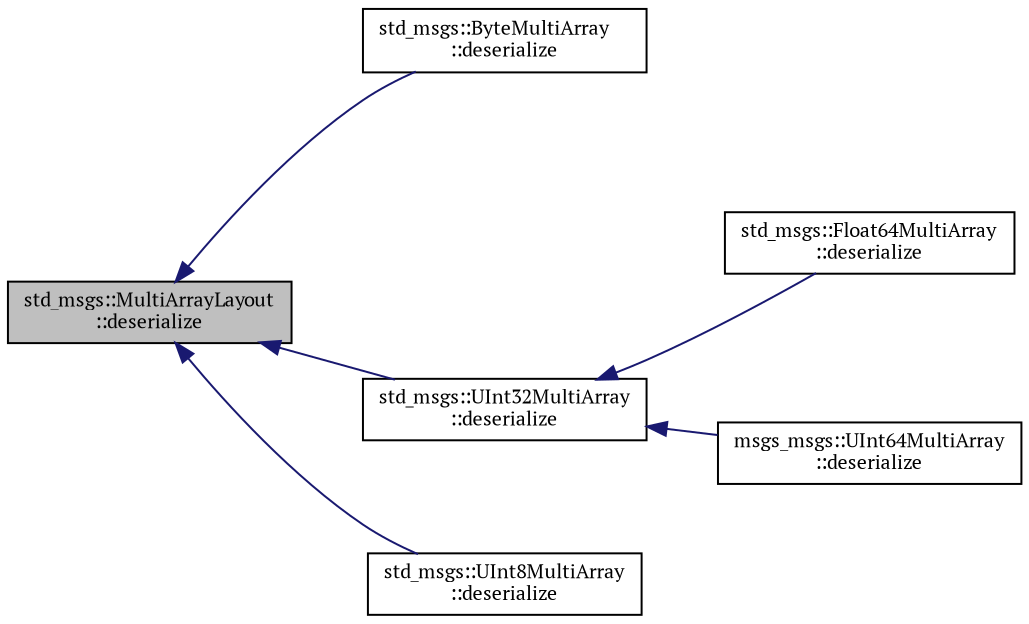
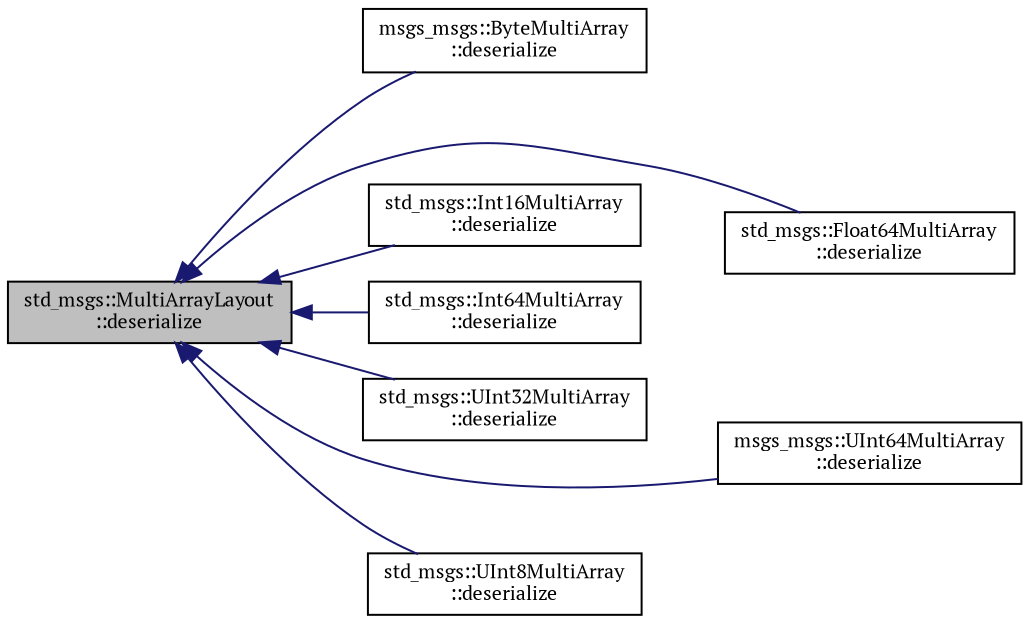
(505, 41) -> (505, 41)
none -> (505, 215)
none -> (505, 312)
(718, 326) -> (487, 144)
(692, 432) -> (441, 477)
